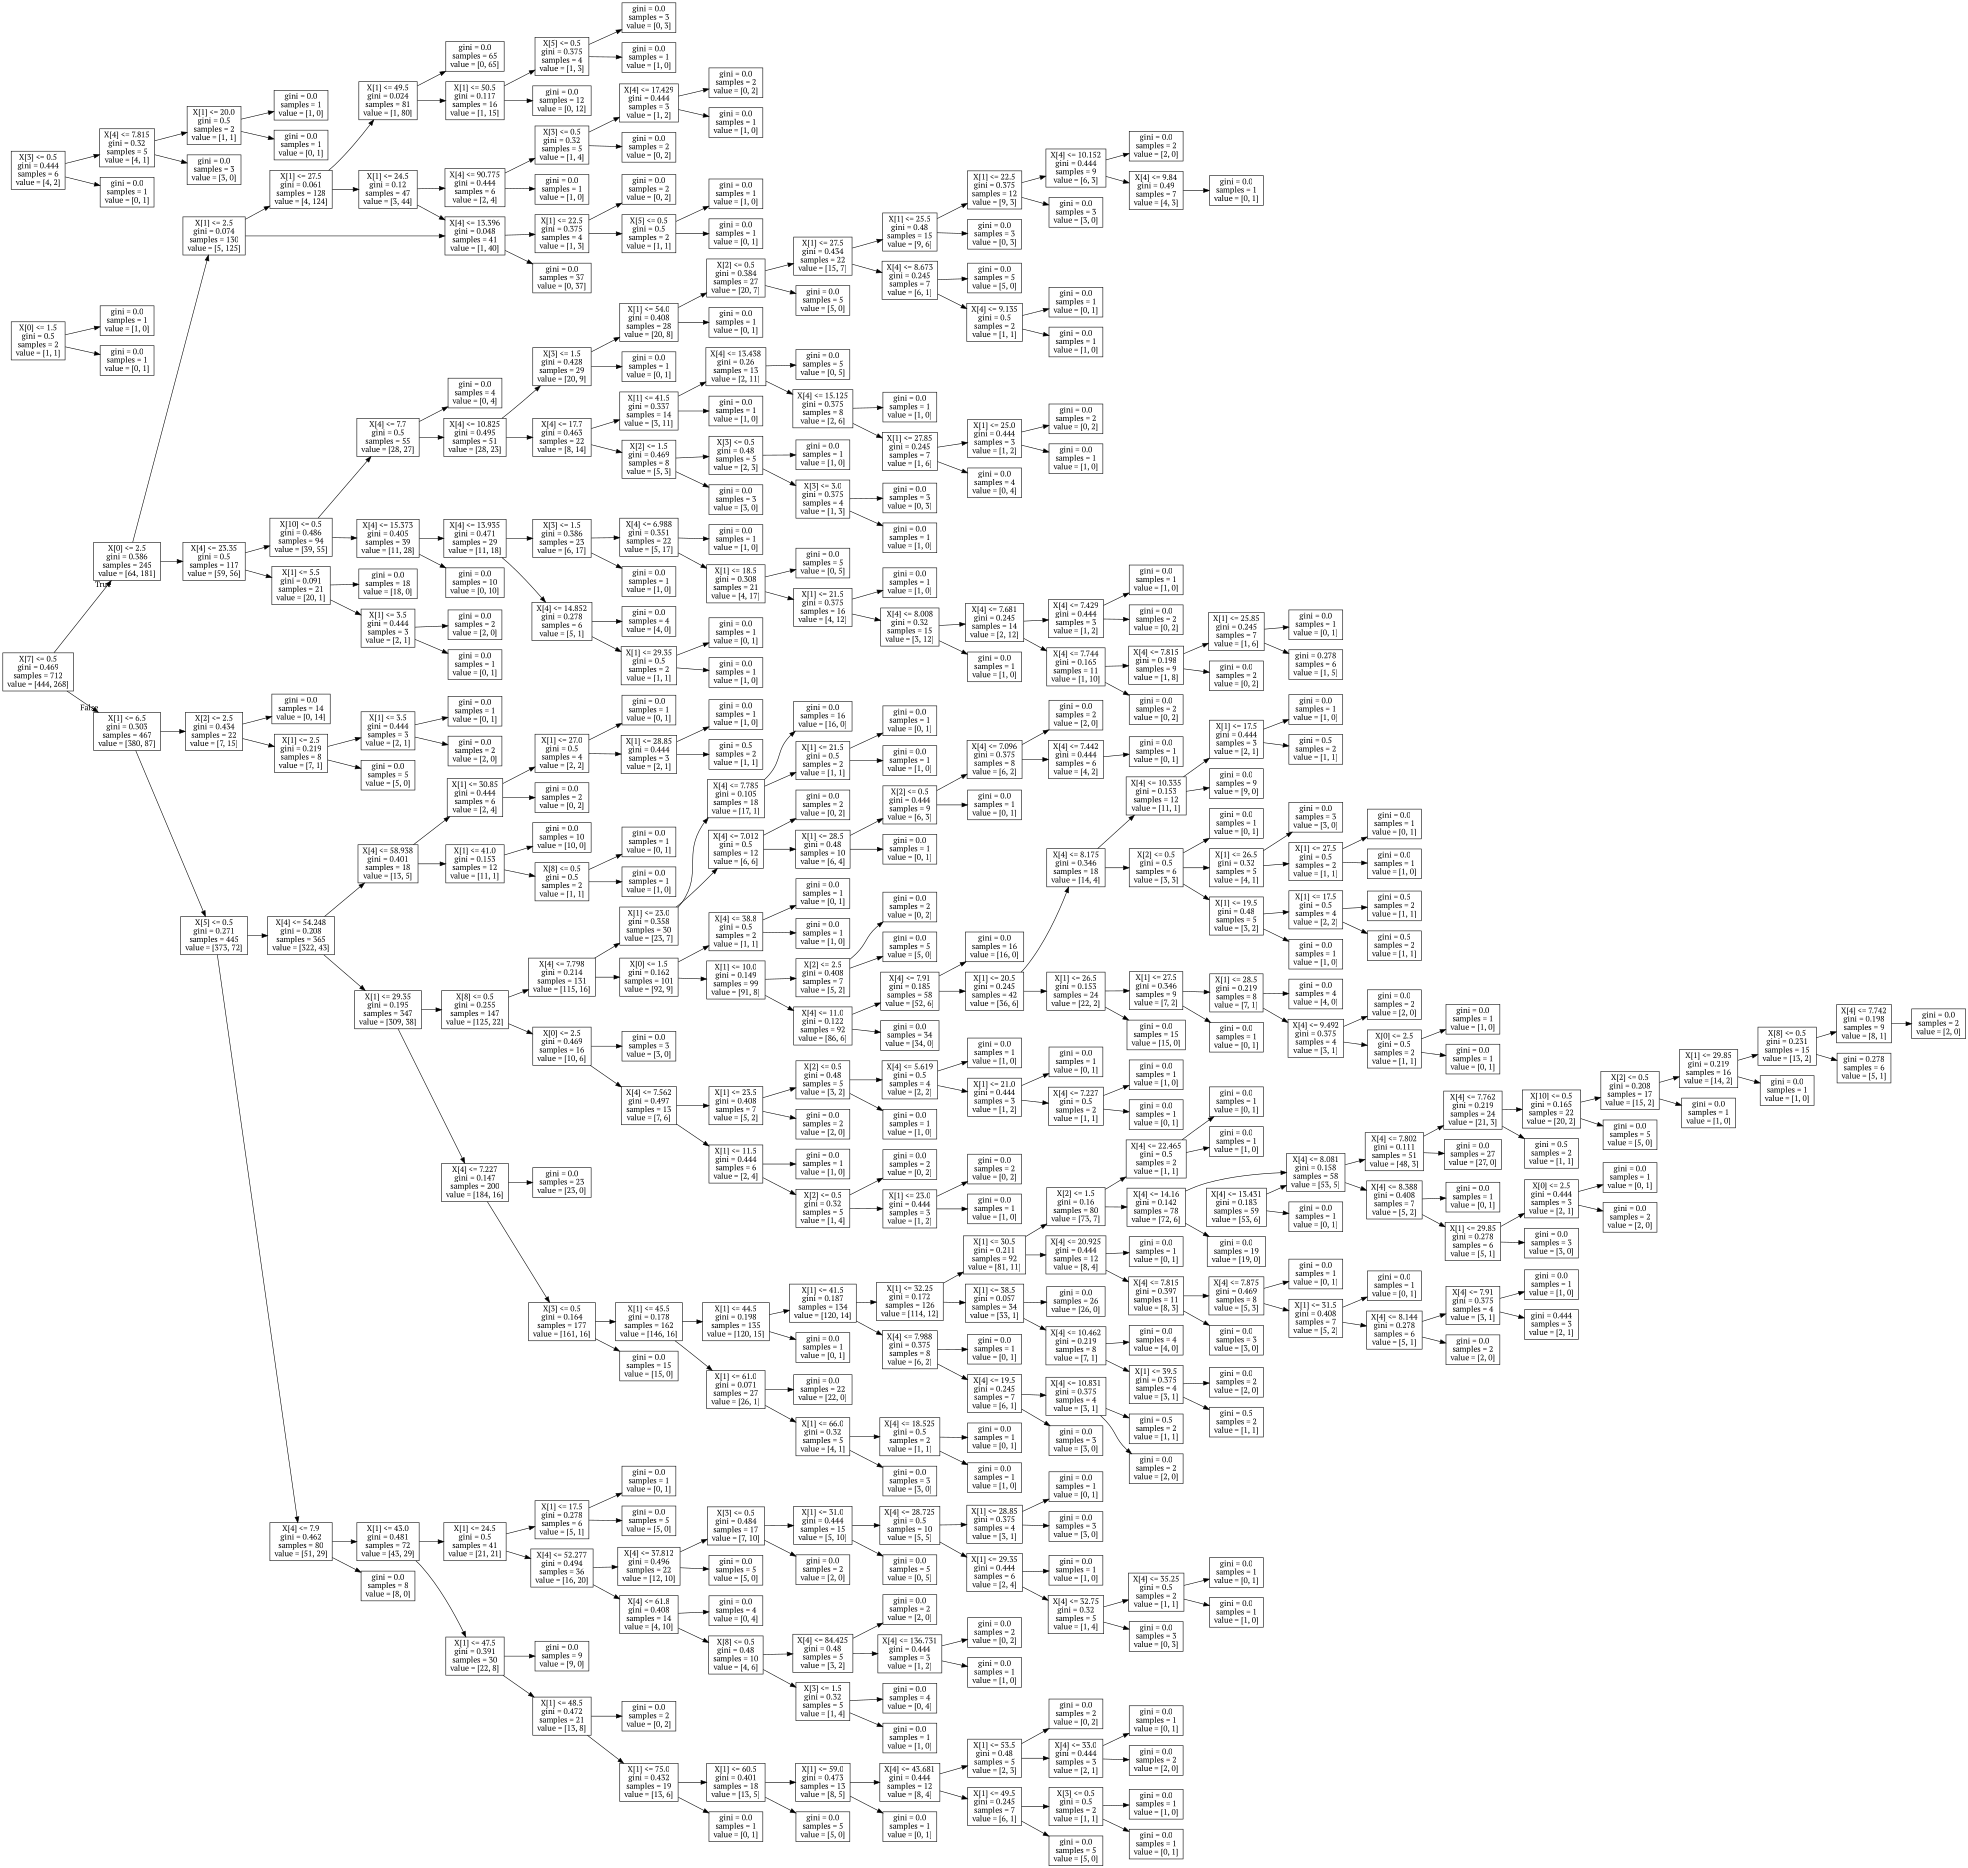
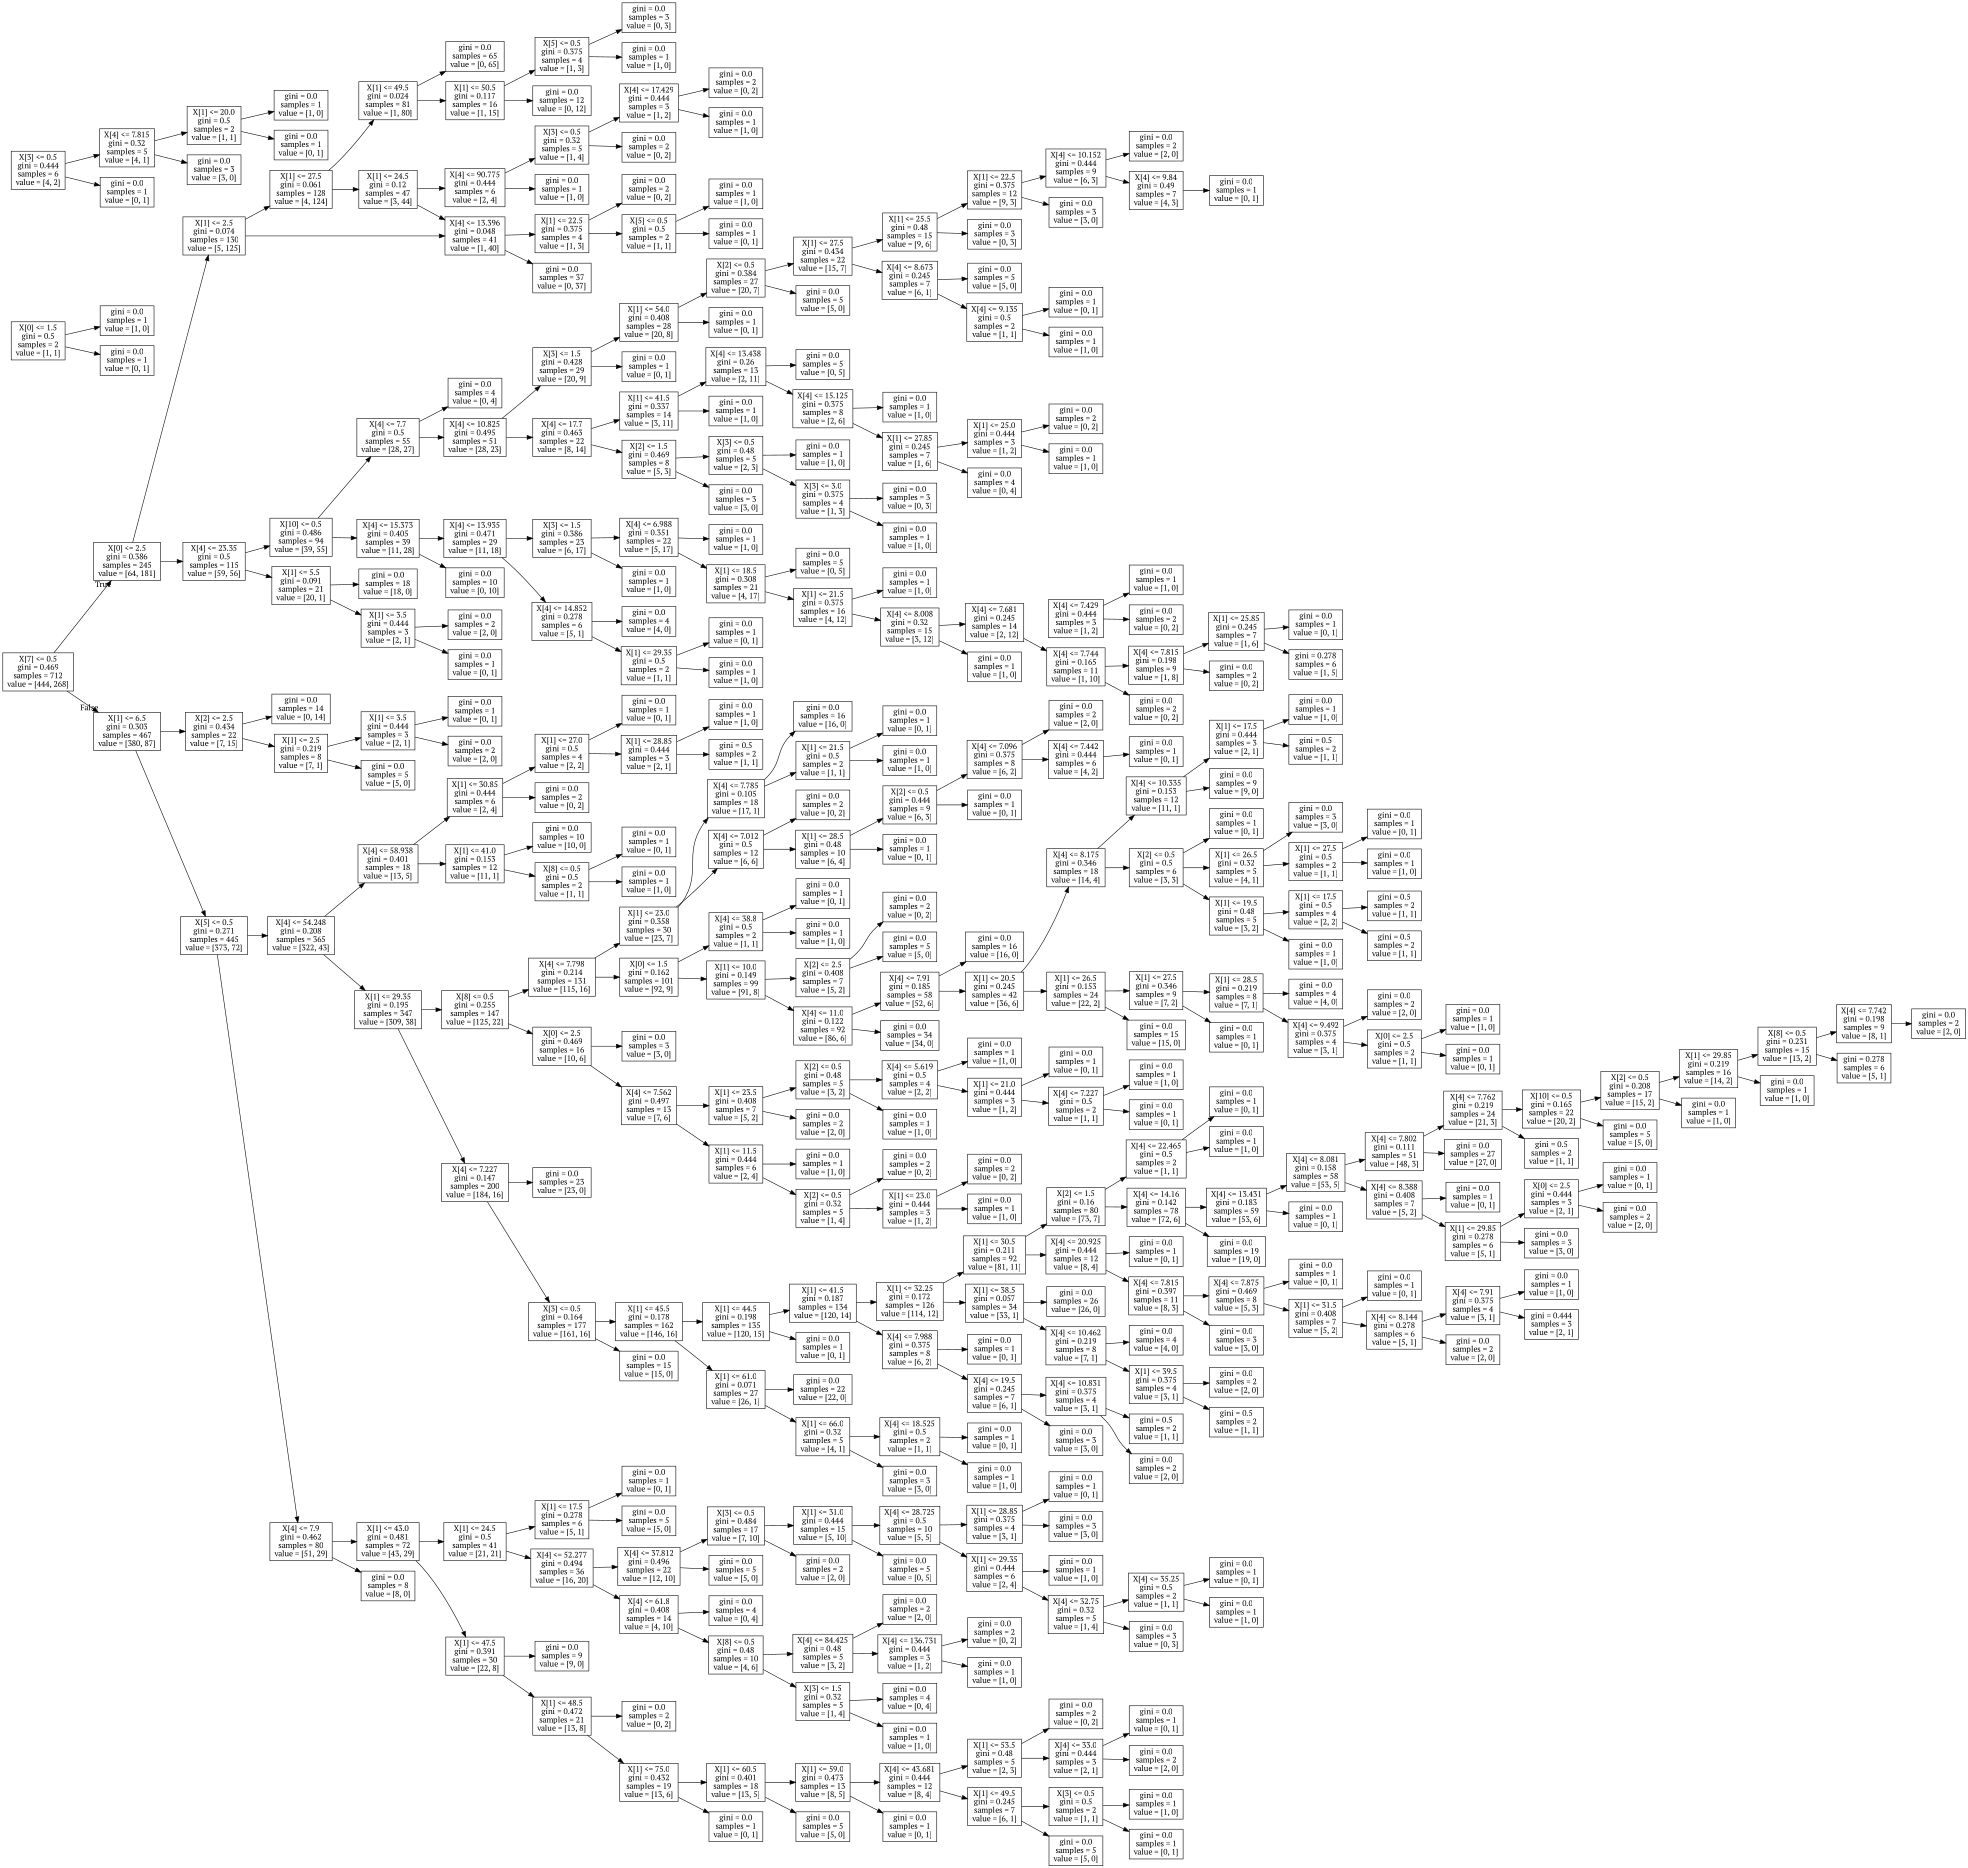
(214, 561) -> (214, 561)
(1033, 621) -> none
(1232, 1178) -> (1193, 1207)
